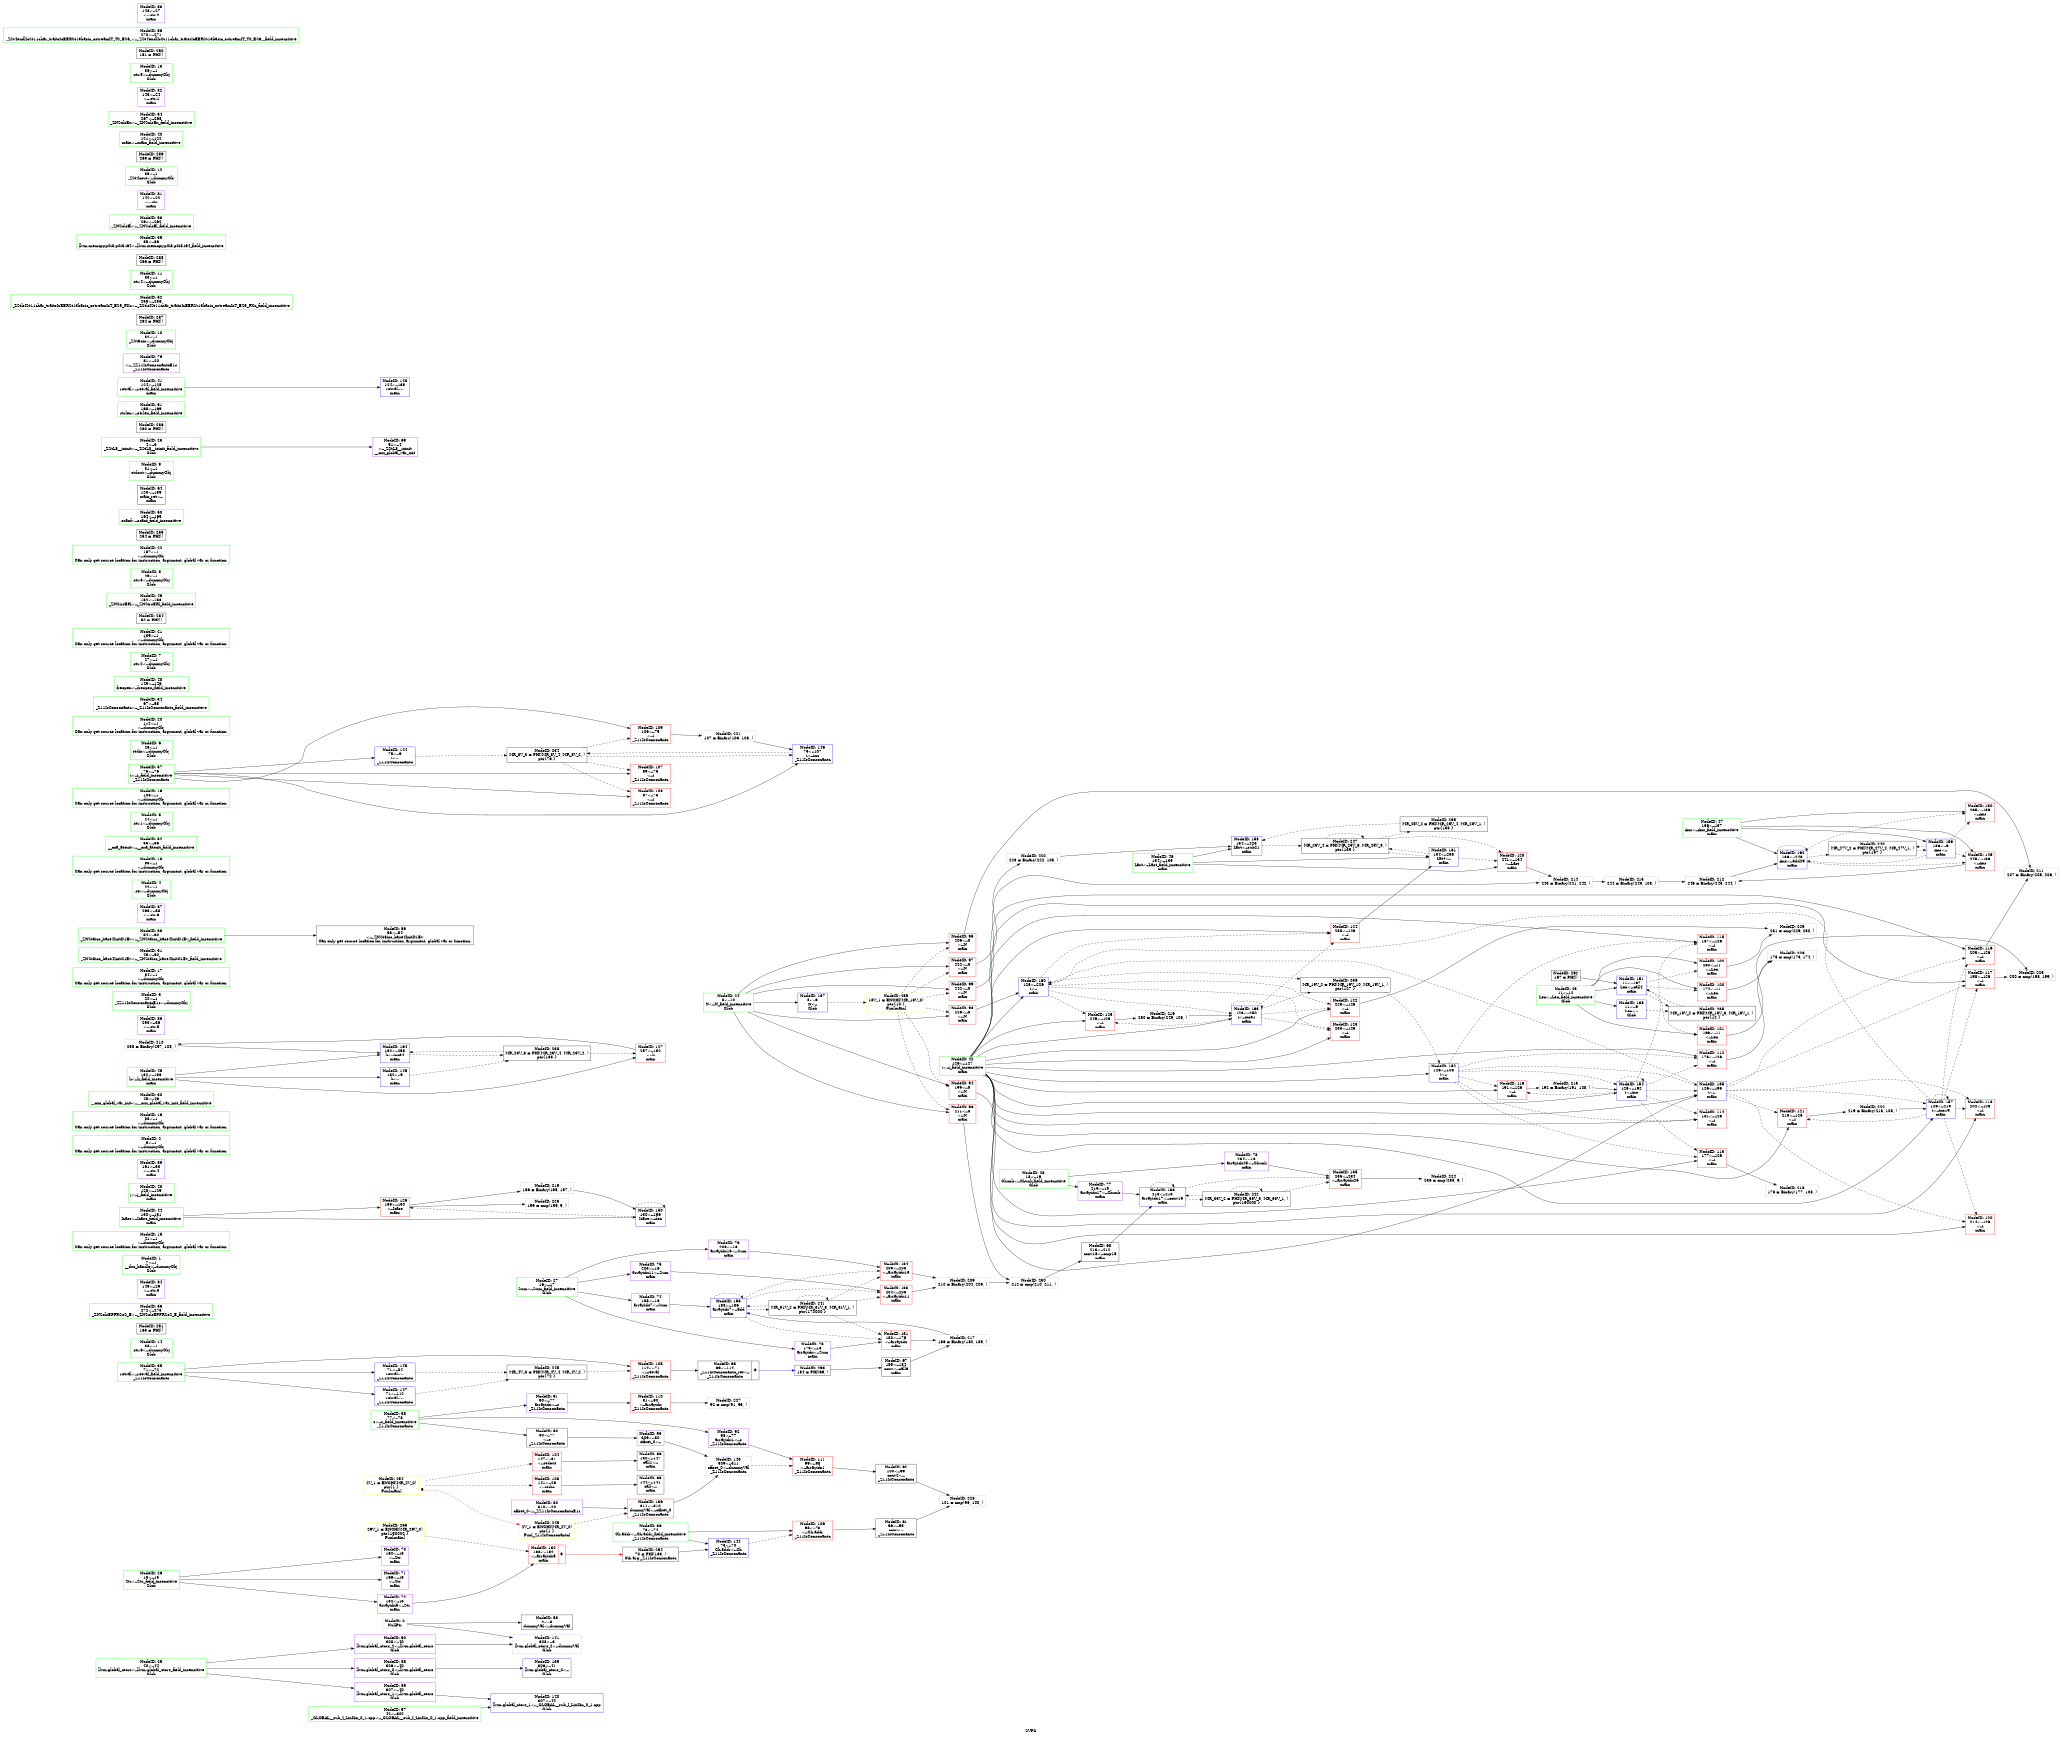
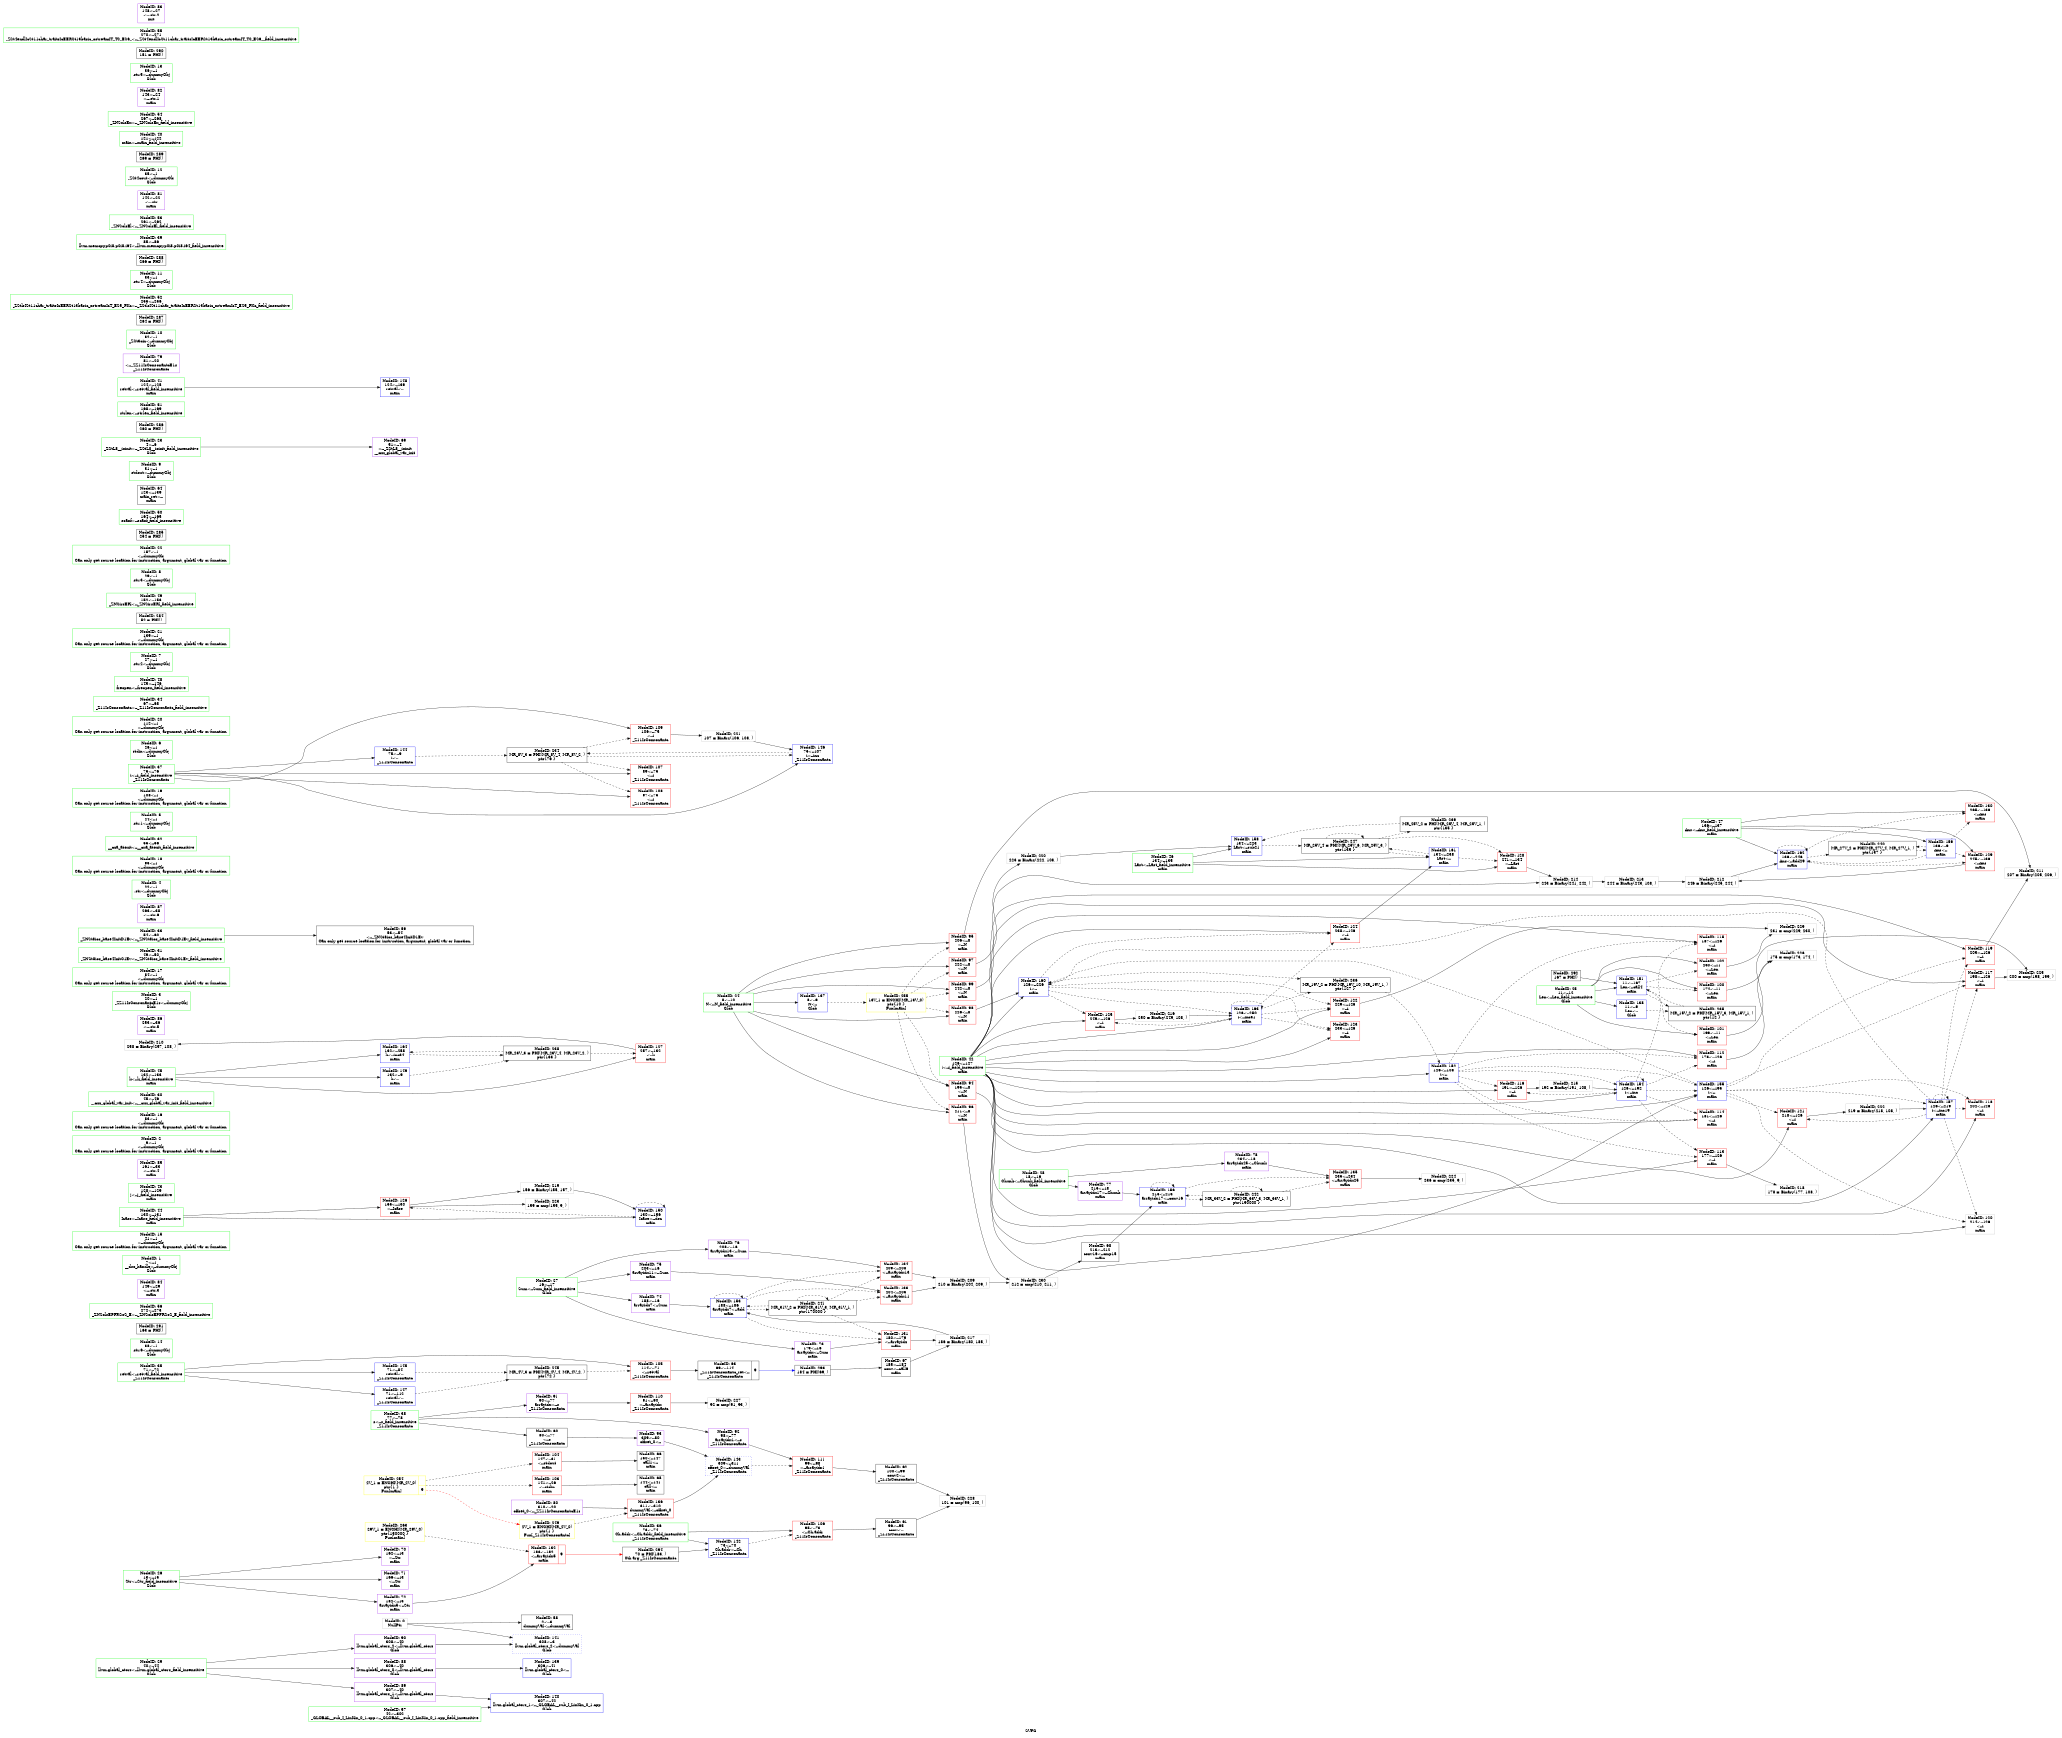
(151, 19) -> (151, 19)
(278, 1049) -> none
(1980, 1224) -> (1980, 1224)
